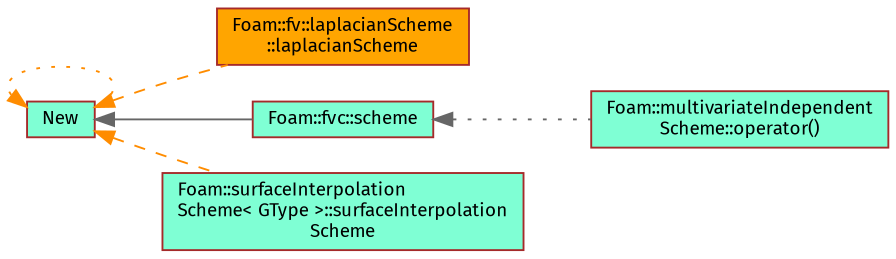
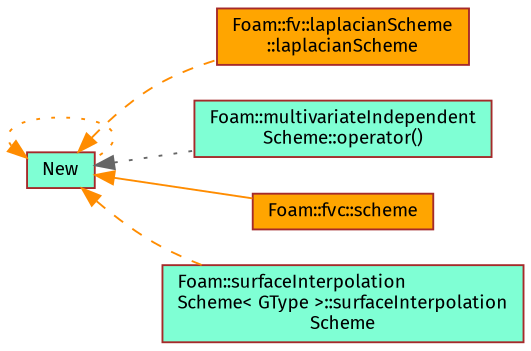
(183, 119) -> (183, 188)
(343, 119) -> (343, 212)
(522, 119) -> (154, 157)
